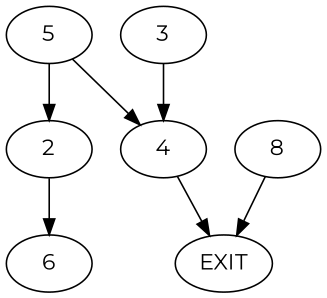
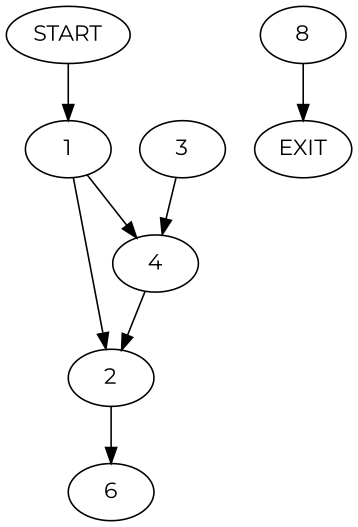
(49, 35) -> (68, 149)
none -> (68, 35)
(190, 199) -> (136, 313)
